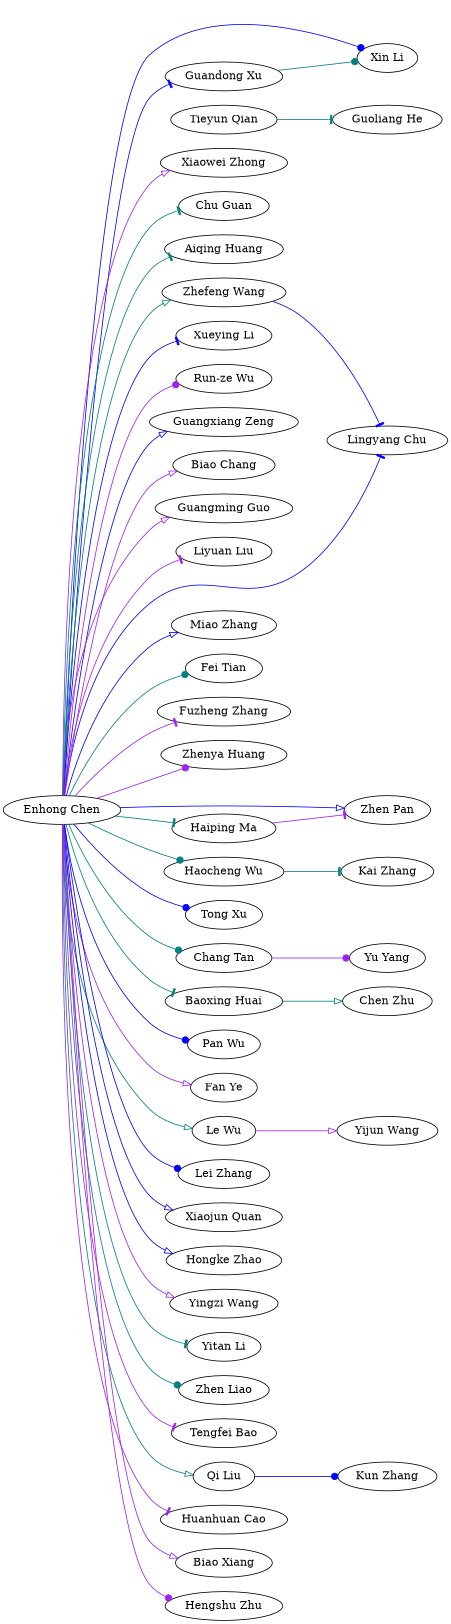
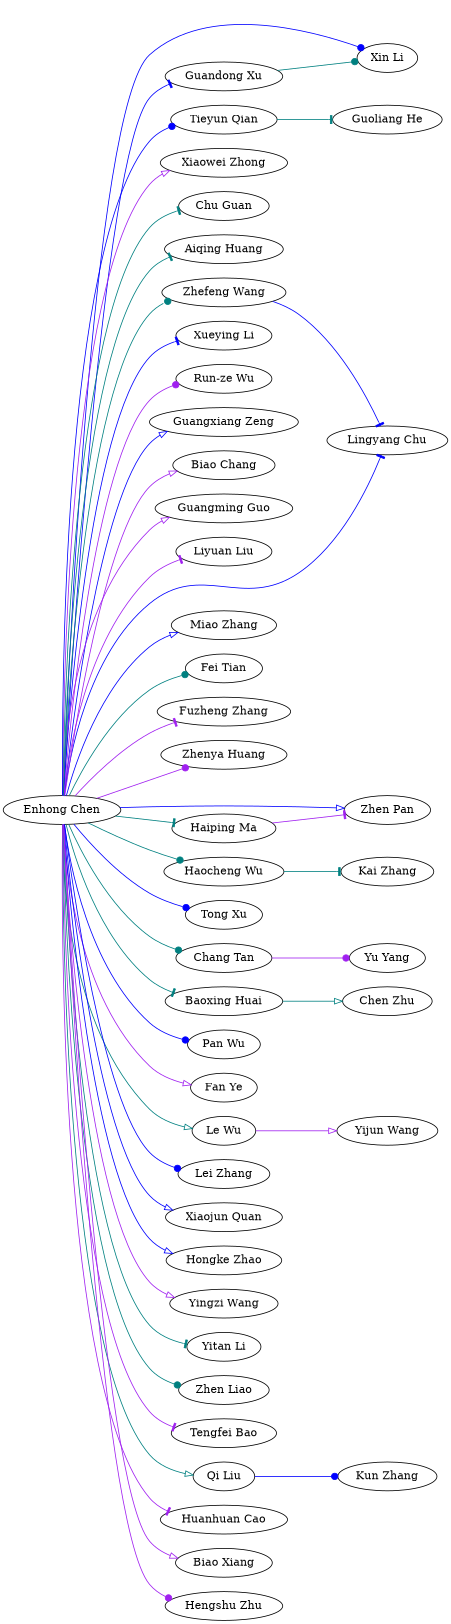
none -> (75, 451)
(89, 516) -> (89, 516)
